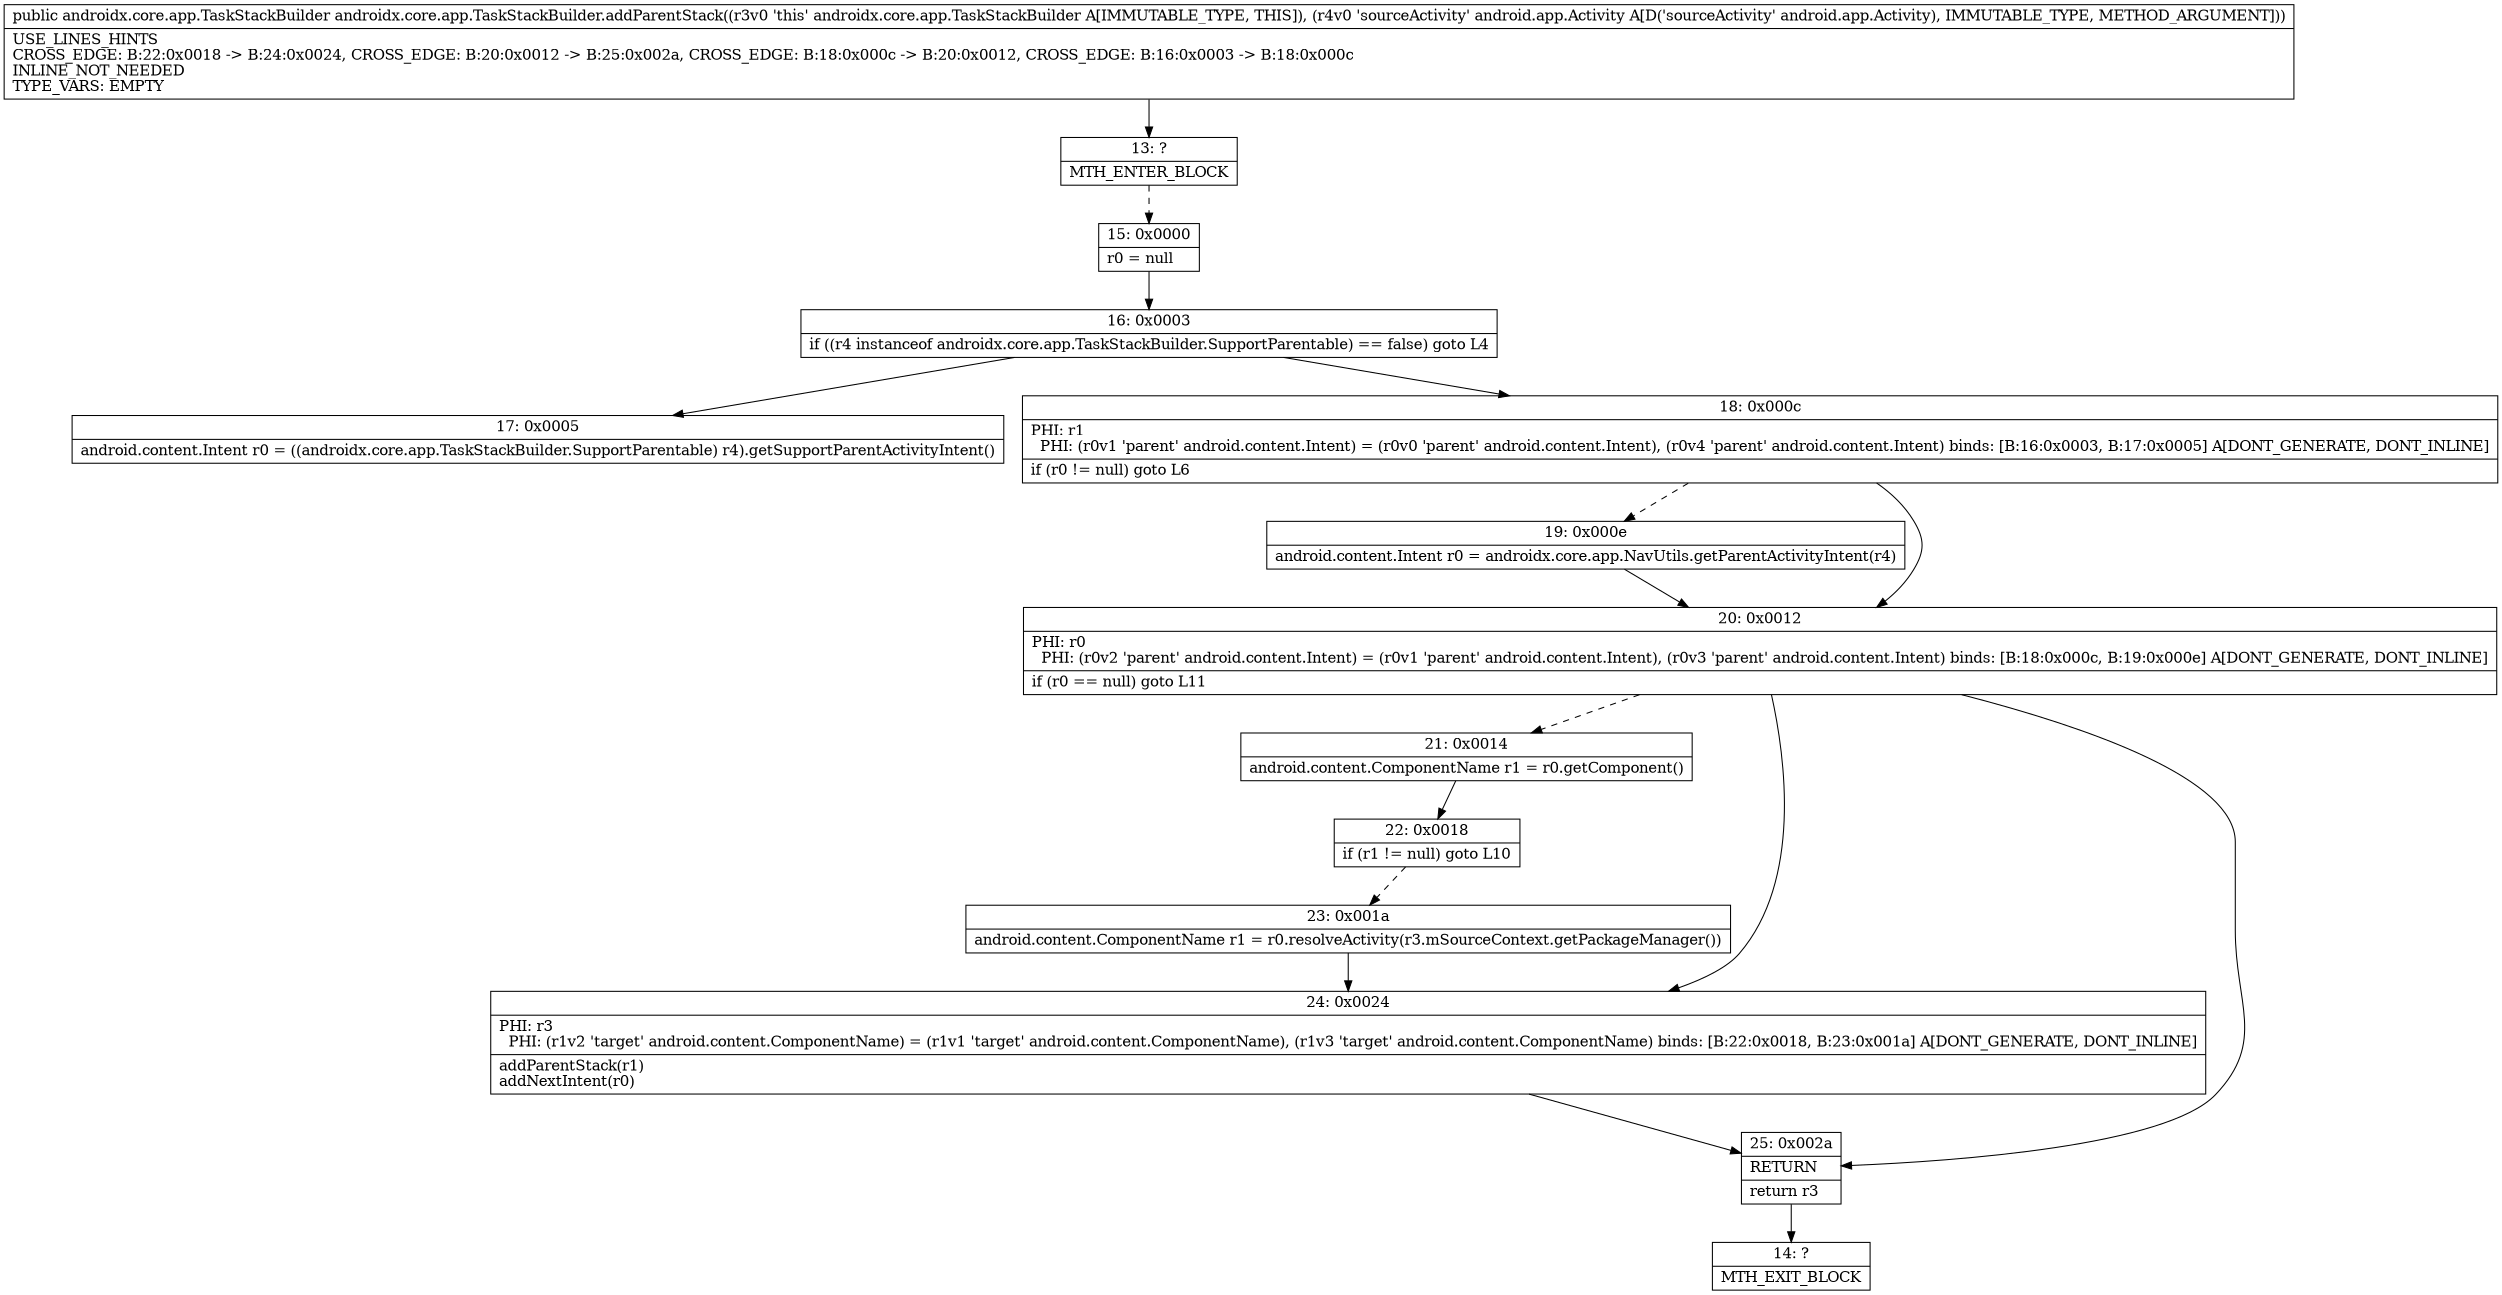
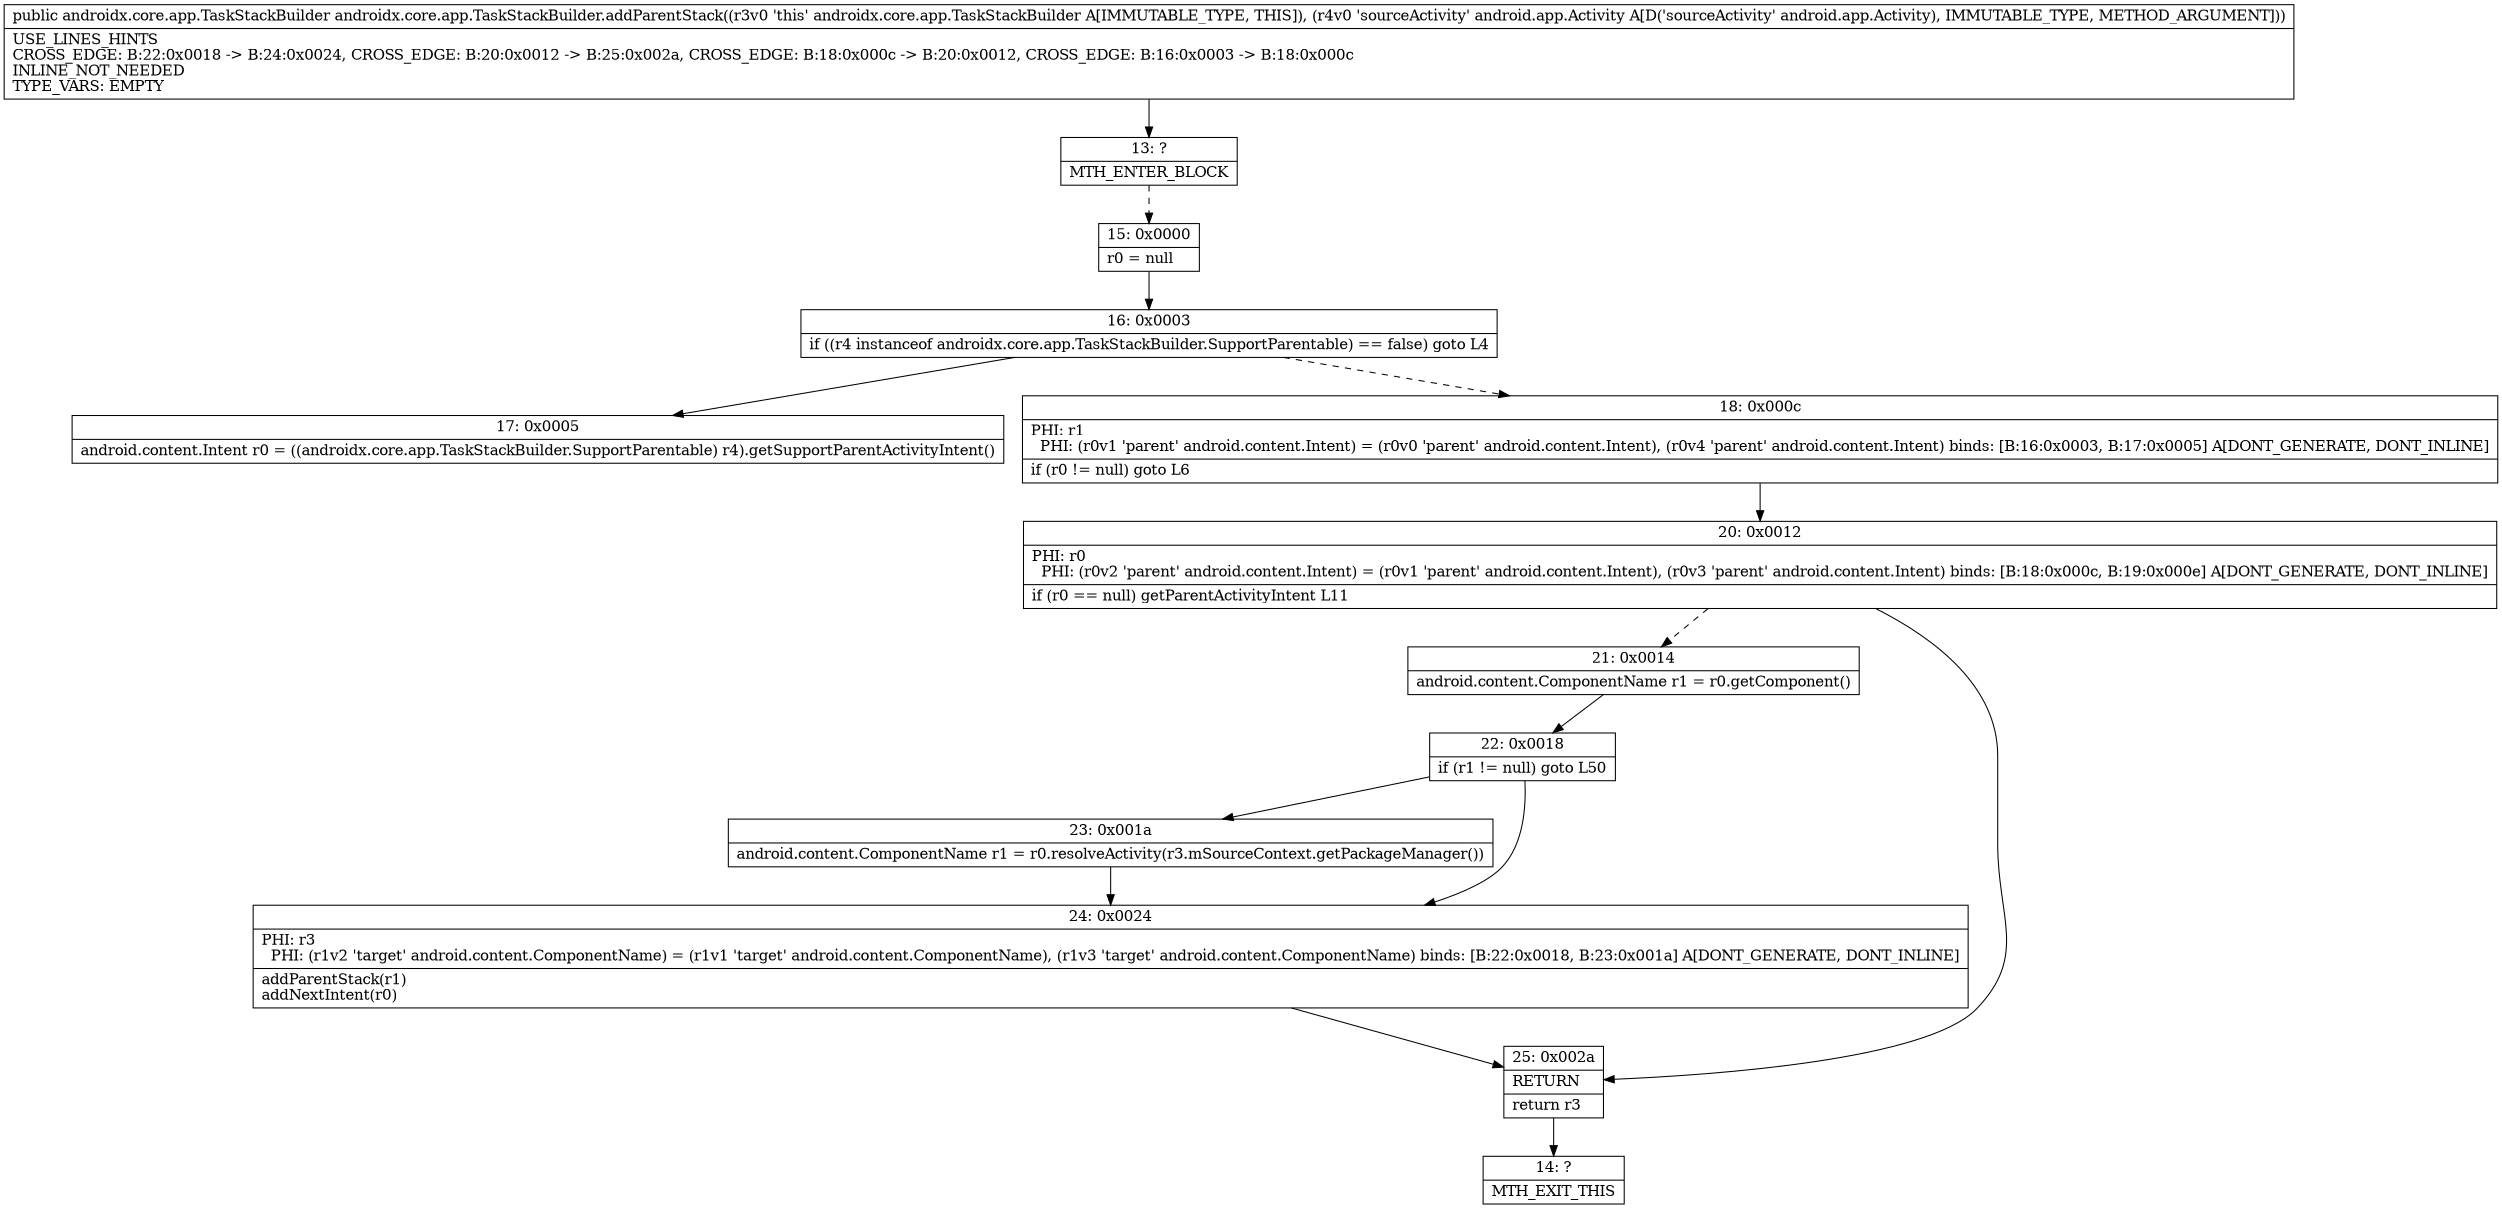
(1391, 376) -> (1391, 376)
(1586, 545) -> none
(1119, 682) -> (1191, 596)
(1427, 854) -> (1523, 768)
(1779, 863) -> (1507, 861)
(1391, 882) -> (1331, 797)
(1791, 1278) -> (1554, 1192)
